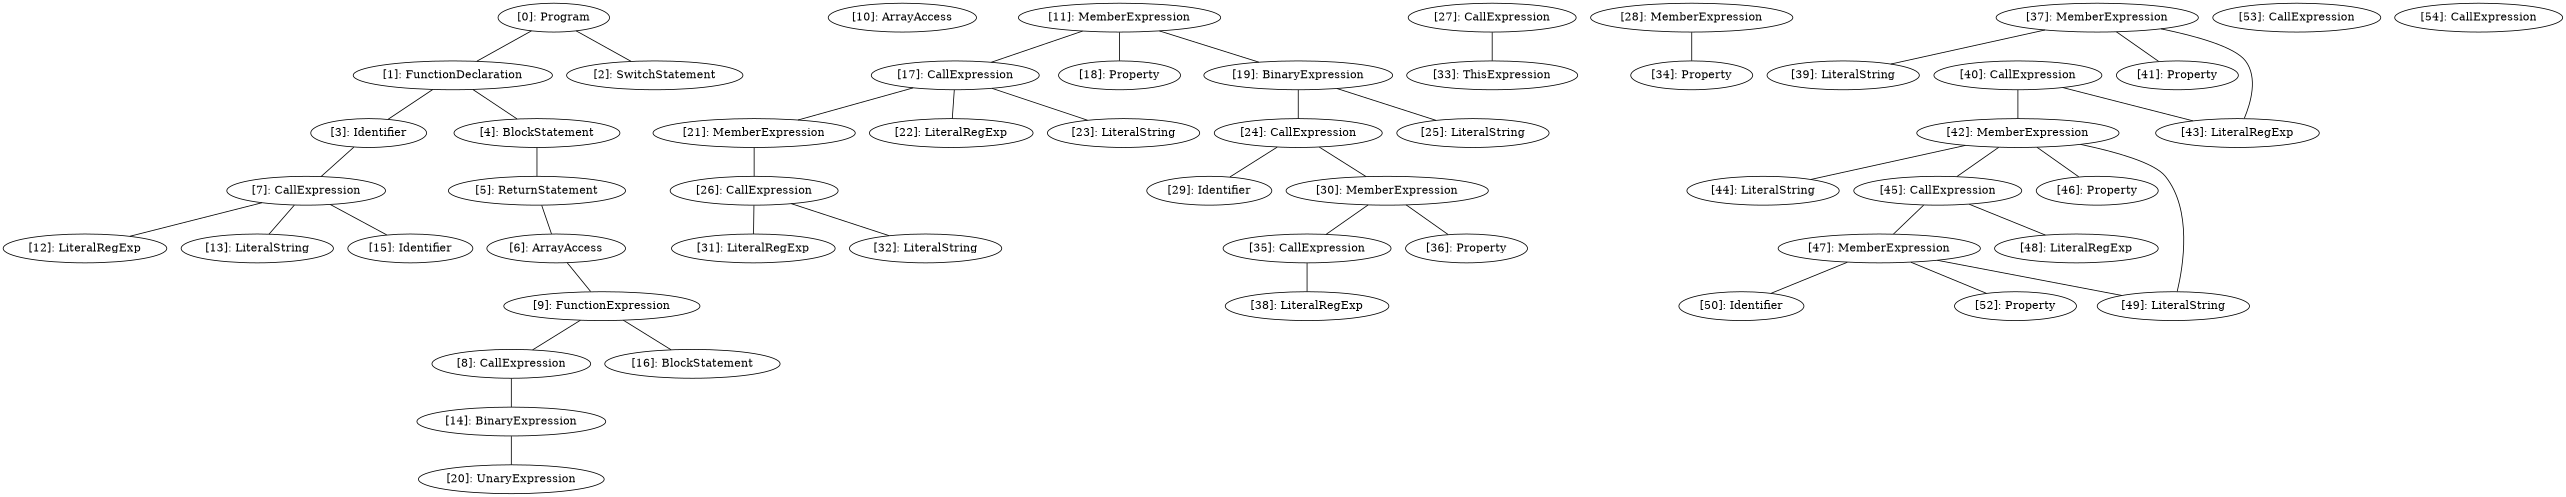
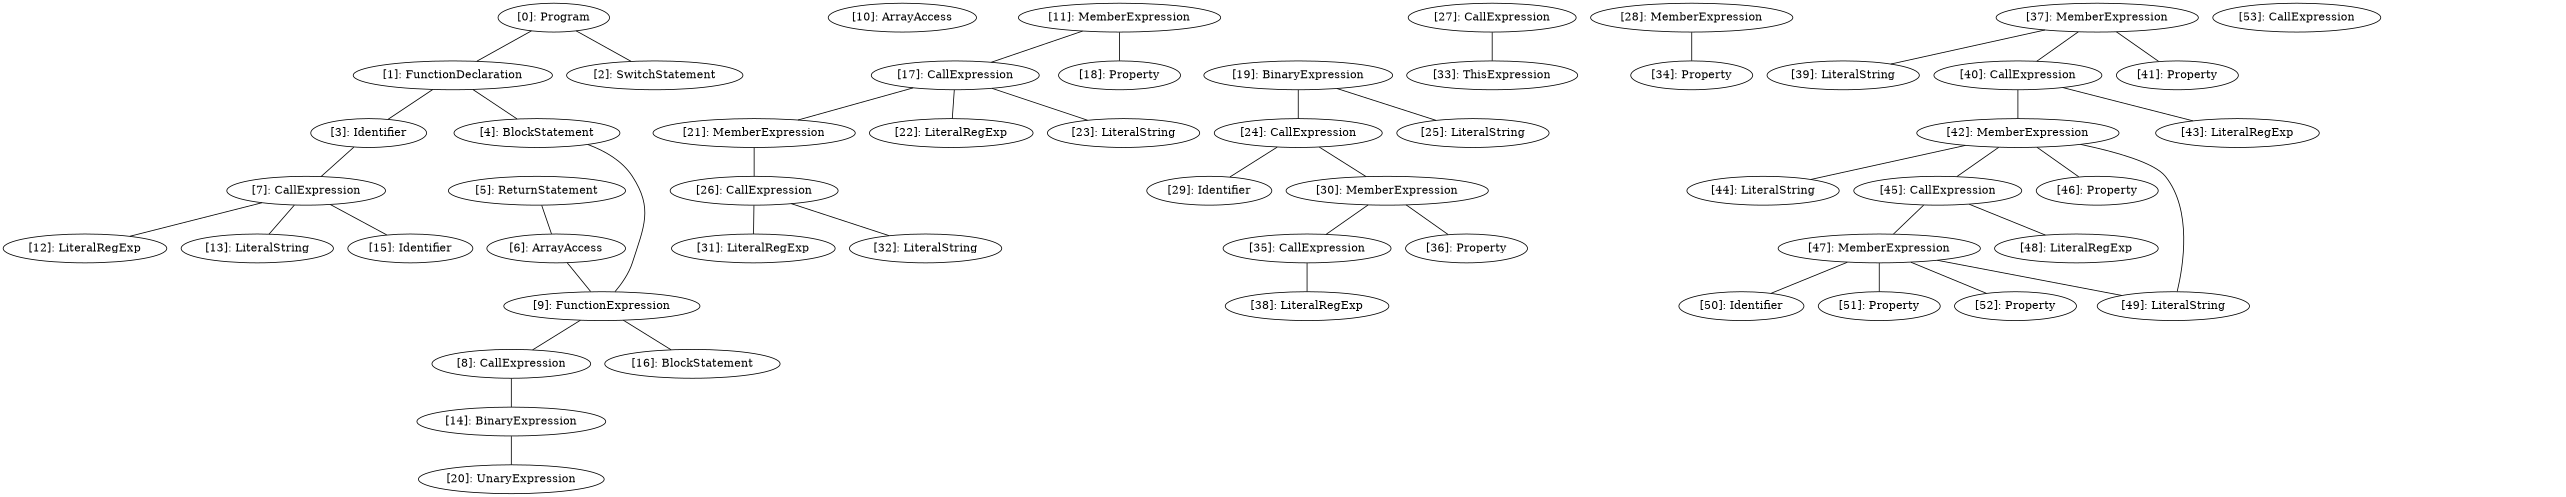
(2479, 18) -> none
(1209, 47) -> none
(2233, 51) -> (2058, 47)
(537, 162) -> (645, 208)
none -> (1879, 306)
